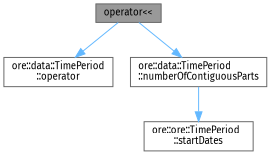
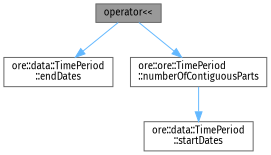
(58, 72) -> (58, 72)
(199, 72) -> (199, 72)
(199, 136) -> (199, 136)
